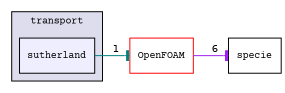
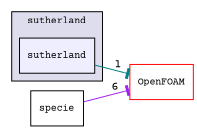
(57, 21) -> (57, 21)
(208, 56) -> (104, 97)
